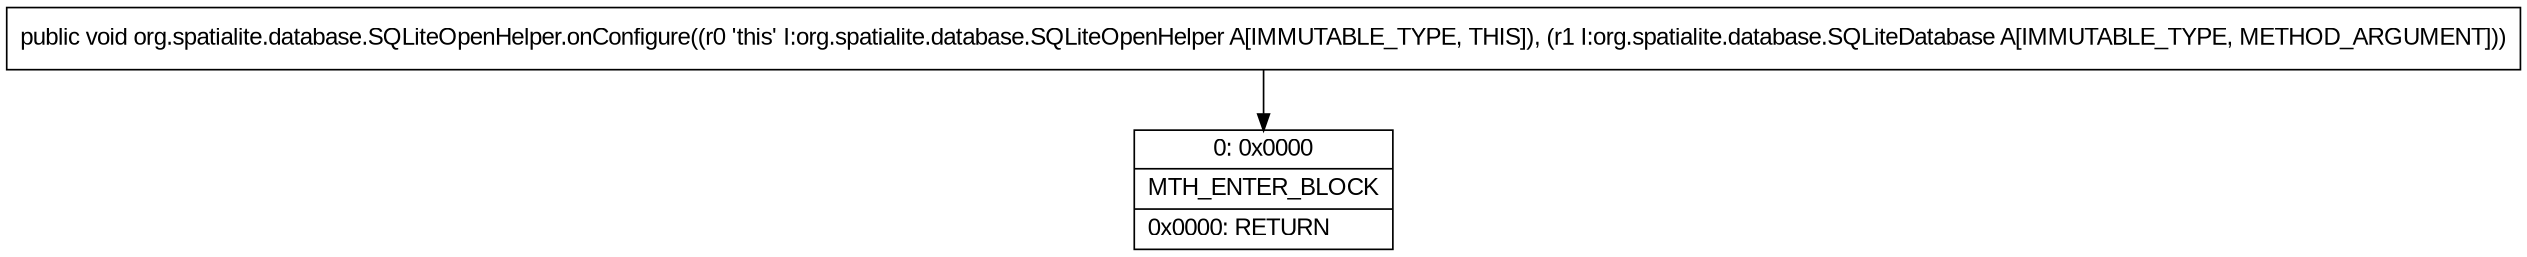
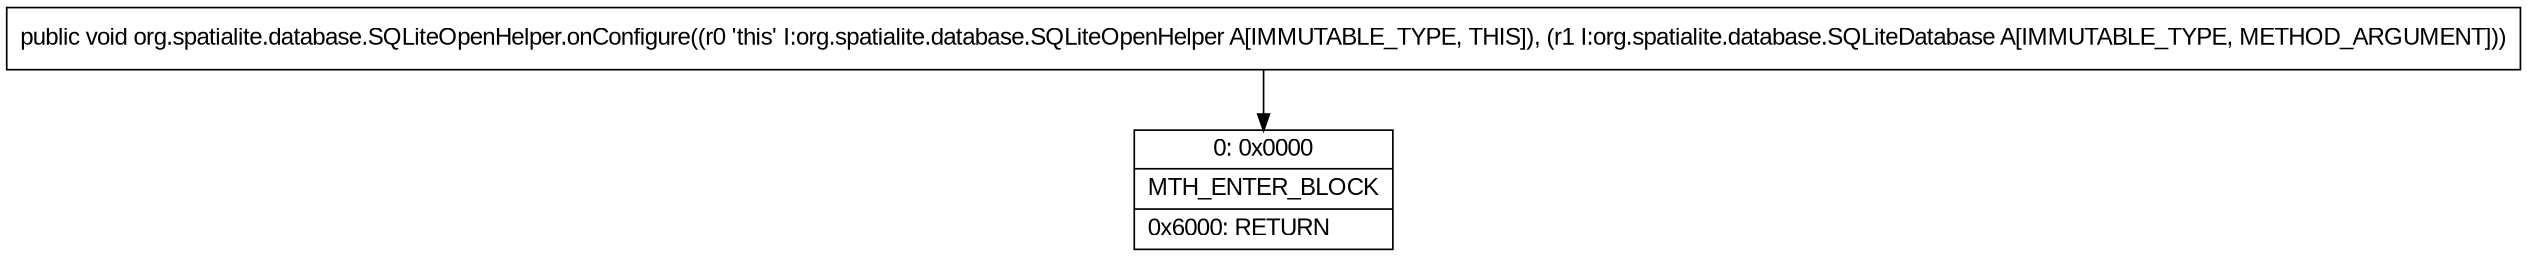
(1248, 228) -> (1248, 228)
